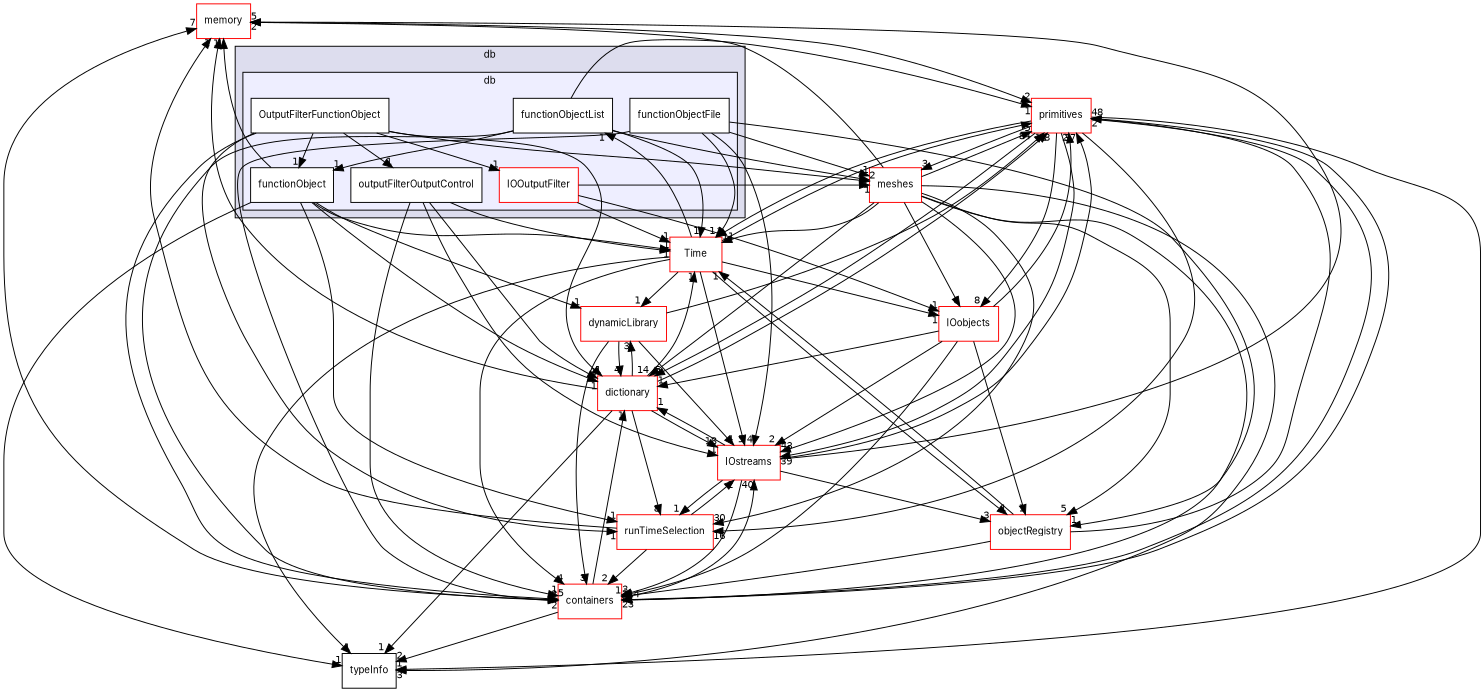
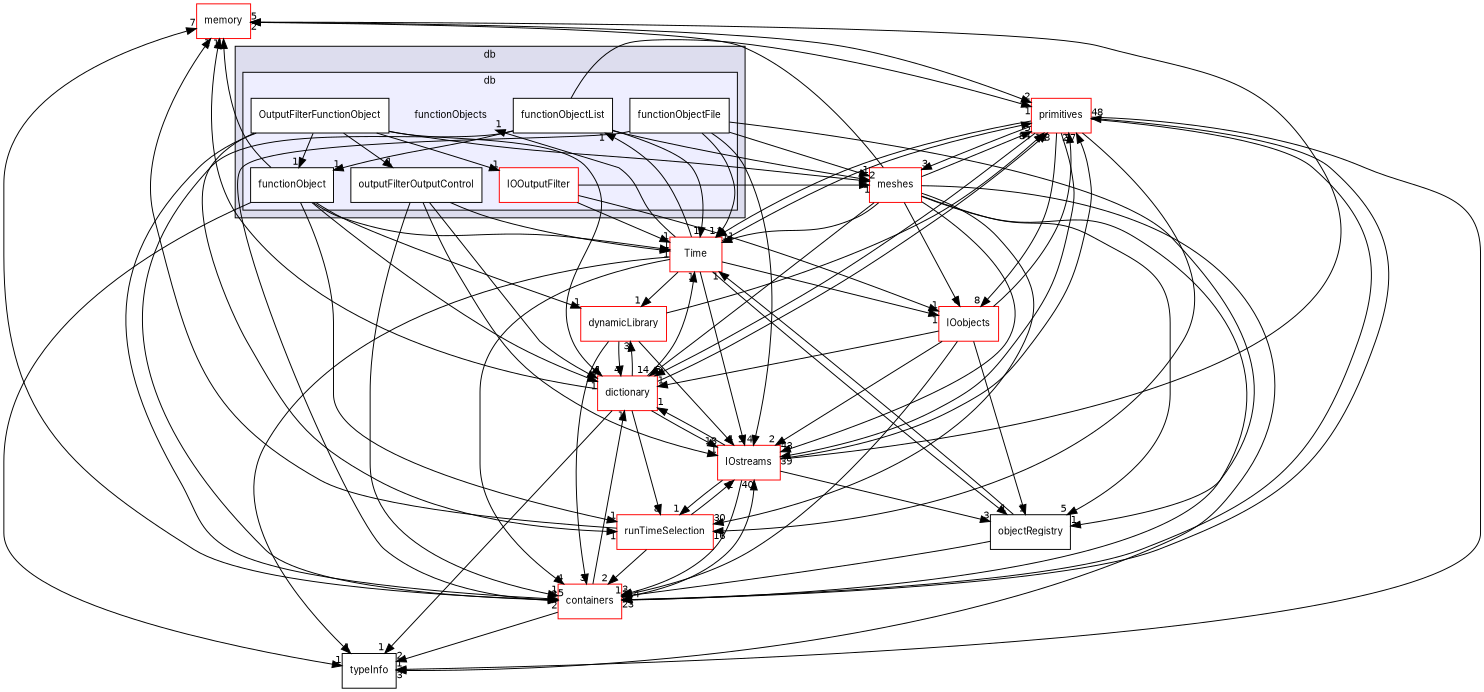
none -> (451, 116)
(1319, 324) -> none
(1030, 532) -> (1030, 532)
